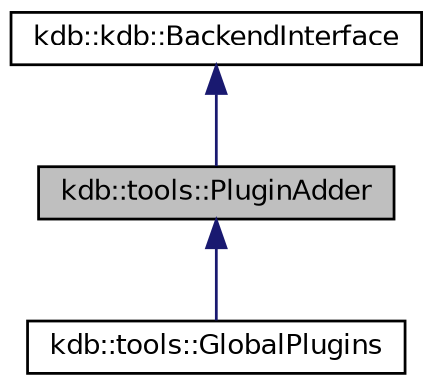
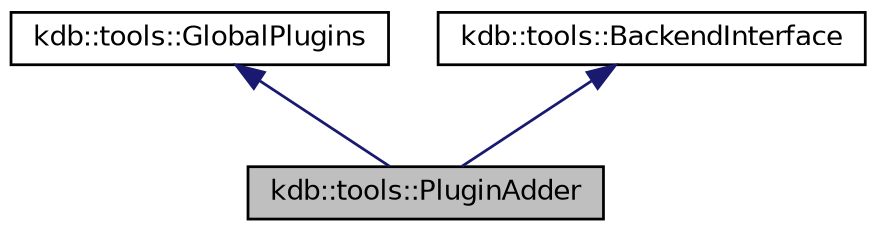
(216, 39) -> (652, 39)
(216, 284) -> (325, 124)
